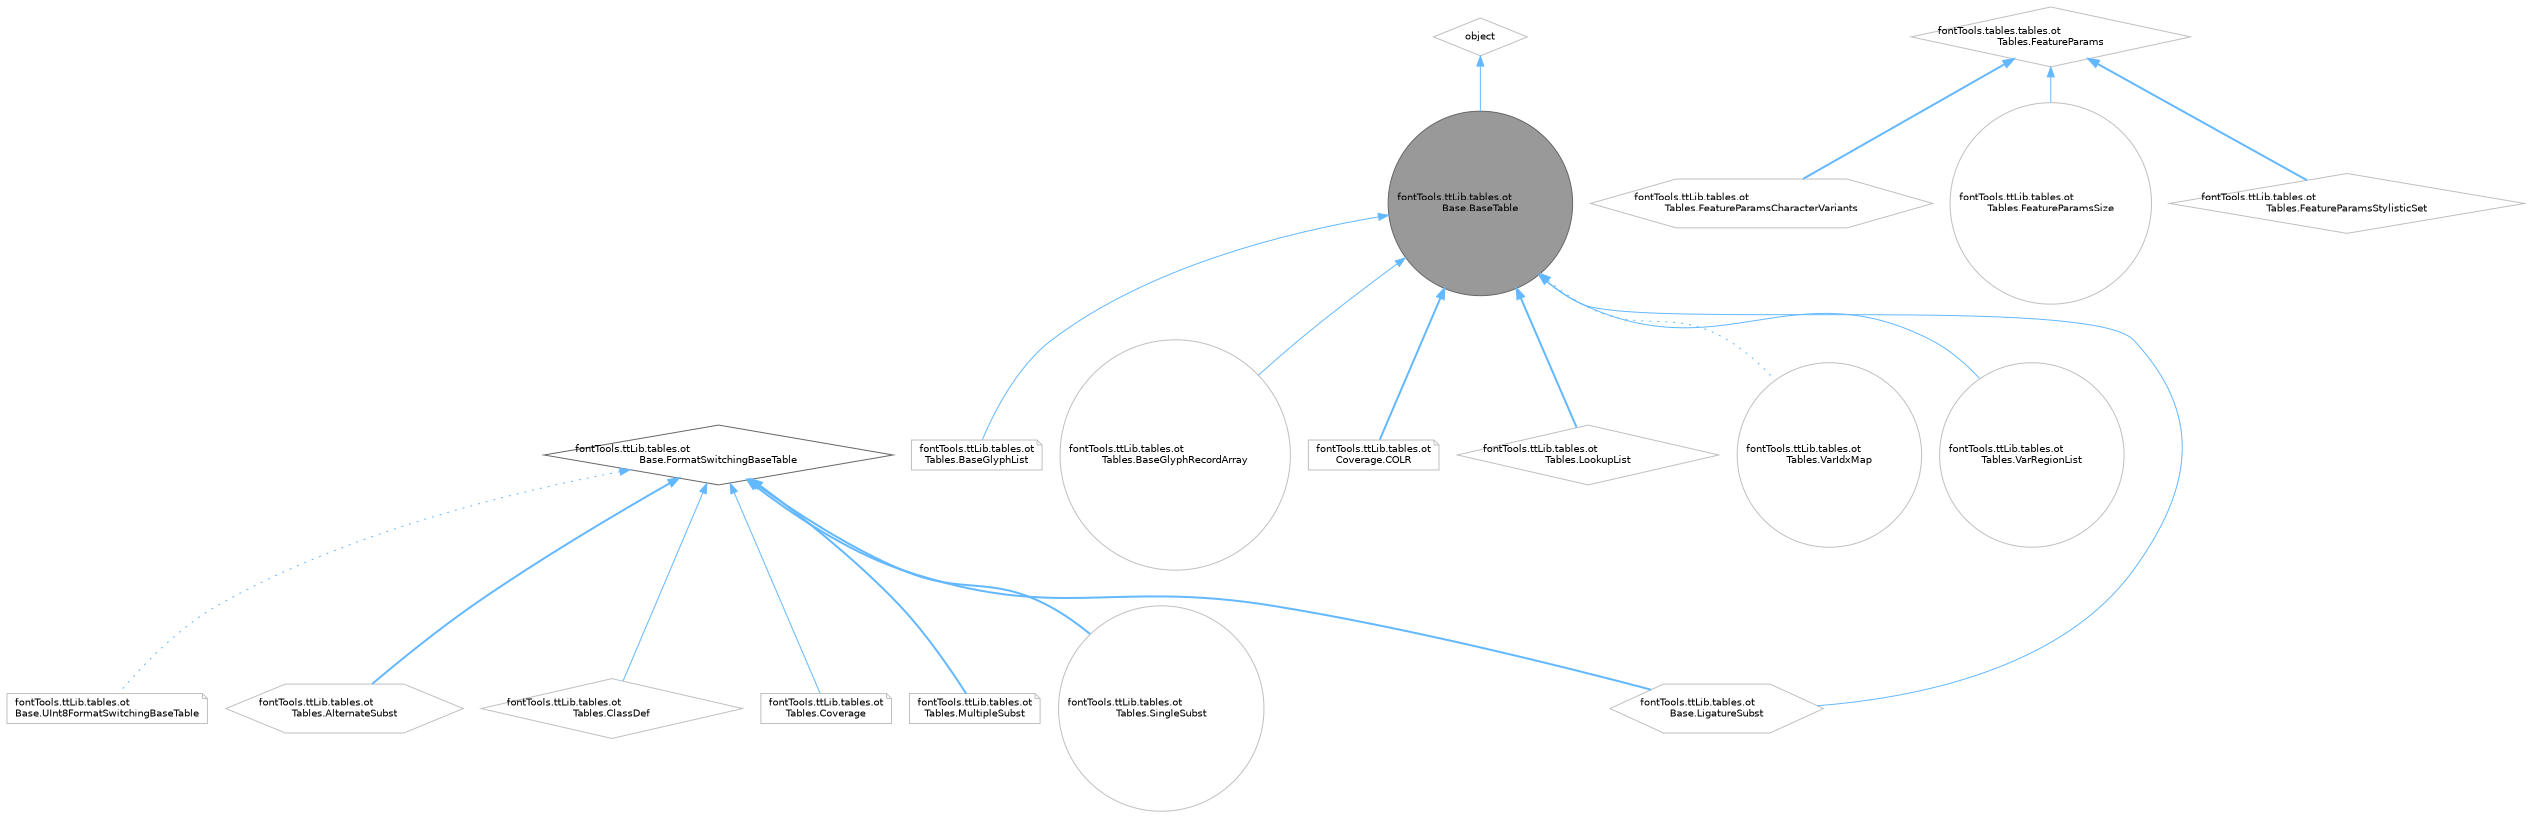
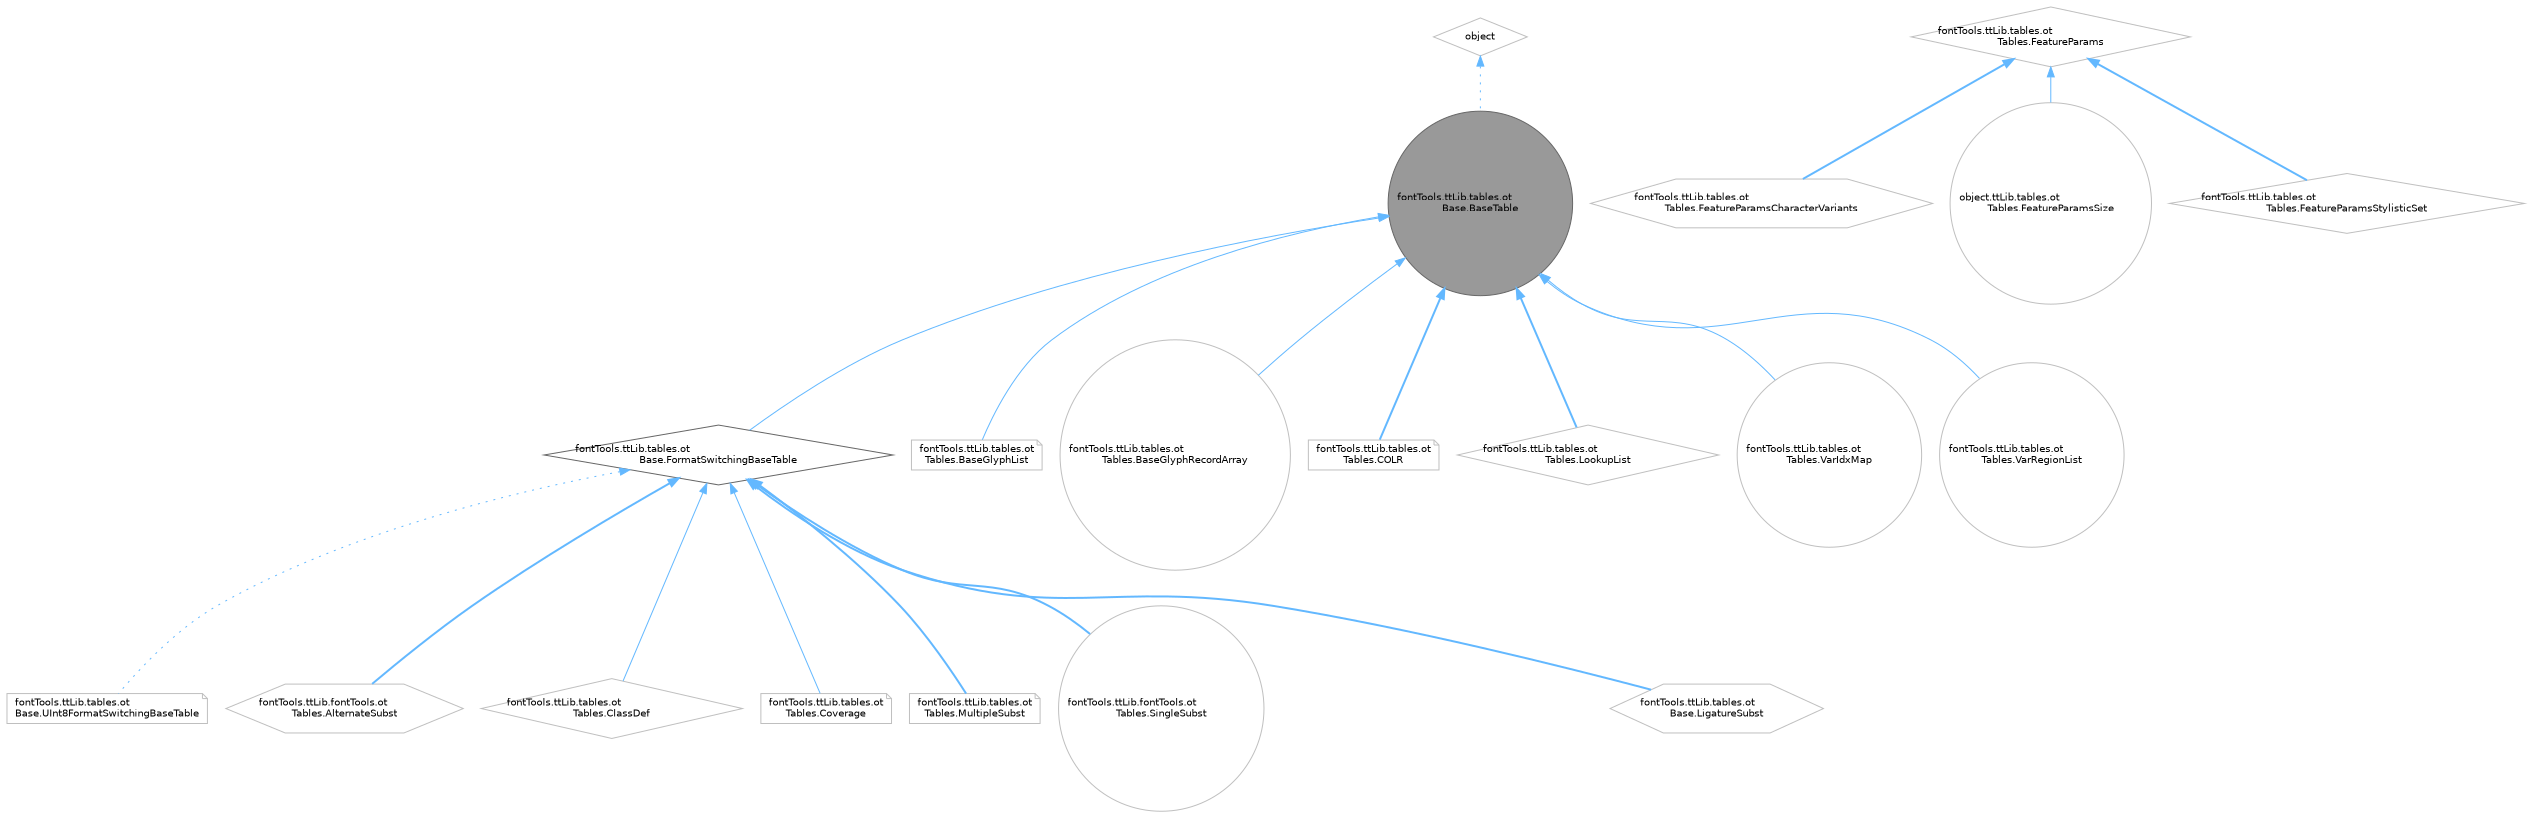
(2051, 37) -> (2051, 37)
(1480, 89) -> (1480, 89)
(2051, 203) -> (2051, 203)
(1715, 334) -> (1715, 334)
(2137, 345) -> (1051, 289)
(1374, 455) -> (1374, 455)
(345, 709) -> (345, 709)
(1161, 709) -> (1161, 709)
